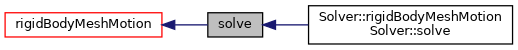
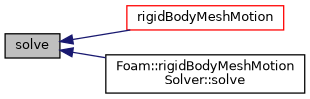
(191, 25) -> (102, 35)
(411, 25) -> (205, 74)
